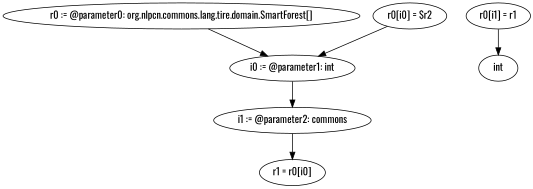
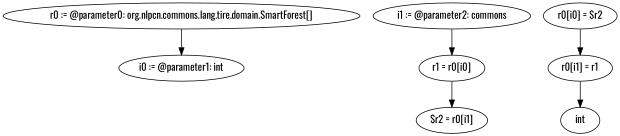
(356, 40) -> (580, 38)
(292, 91) -> none
none -> (452, 120)
